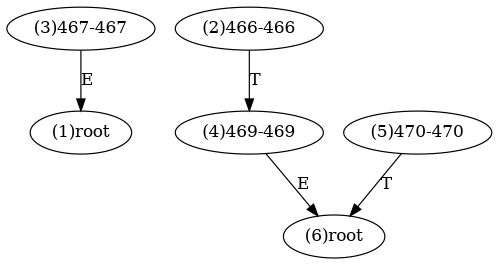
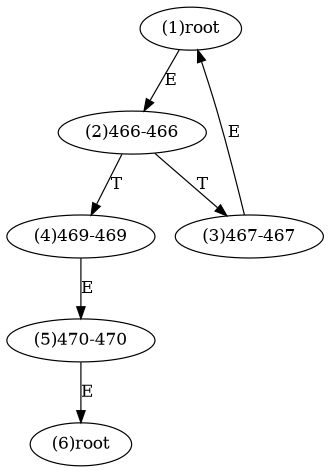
none -> (165, 75)
(288, 180) -> (81, 282)
none -> (186, 181)
(387, 185) -> (87, 392)
